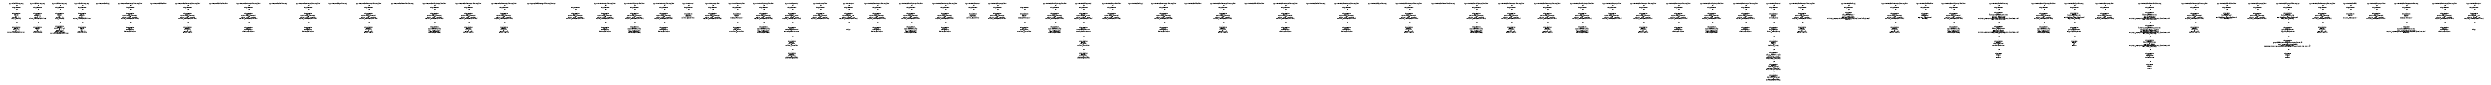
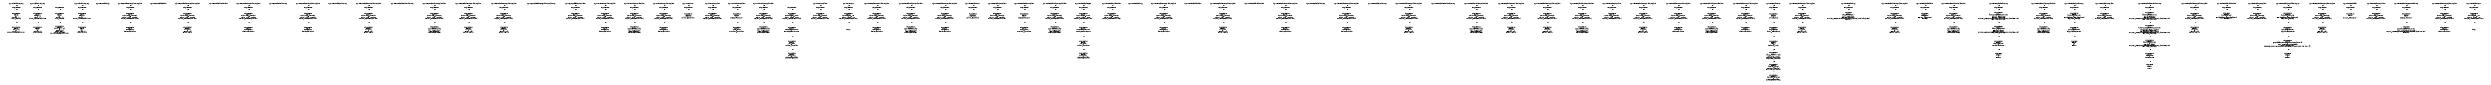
(60, 4) -> none
none -> (575, 4)
(712, 4) -> (712, 4)
(737, 4) -> (737, 4)
(792, 4) -> none
none -> (1024, 4)
(1083, 4) -> (1083, 4)
